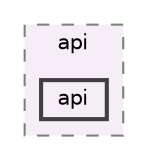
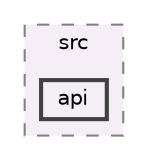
(74, 44) -> (74, 44)
